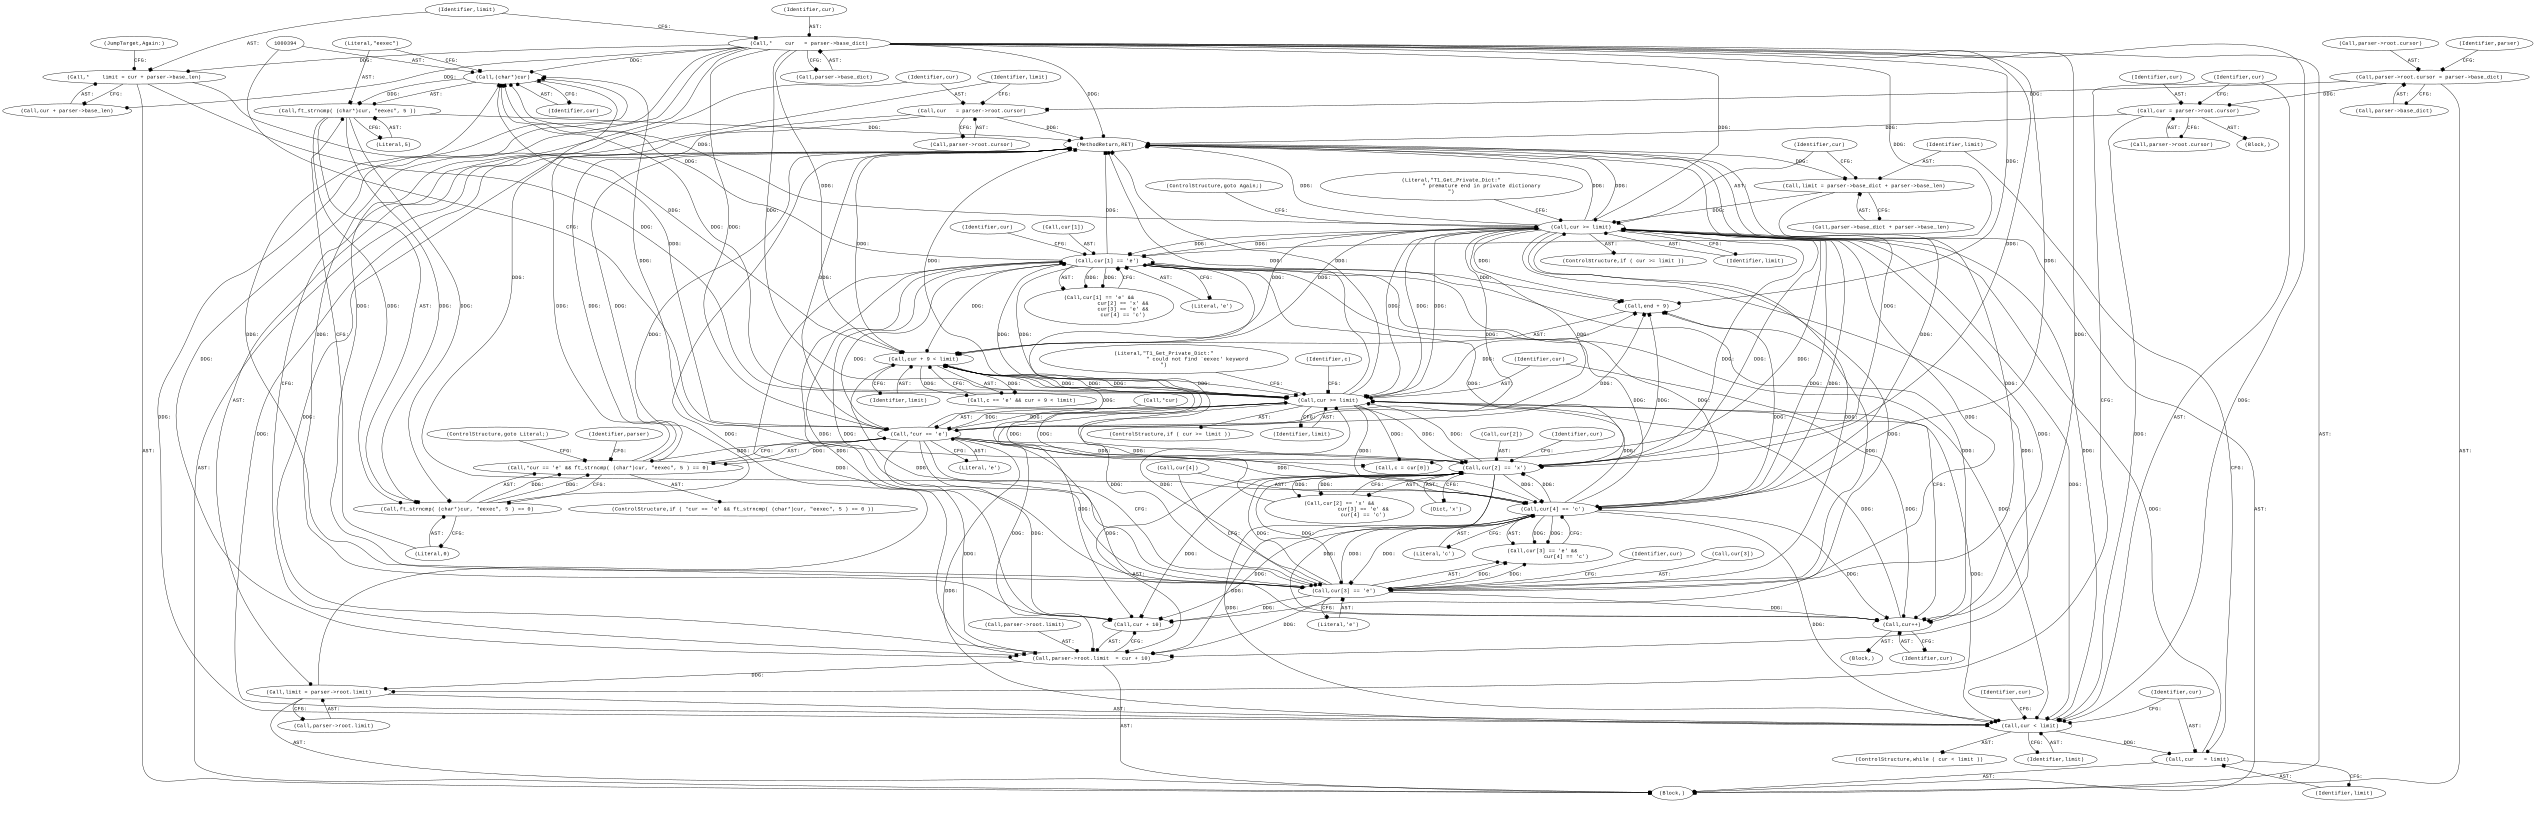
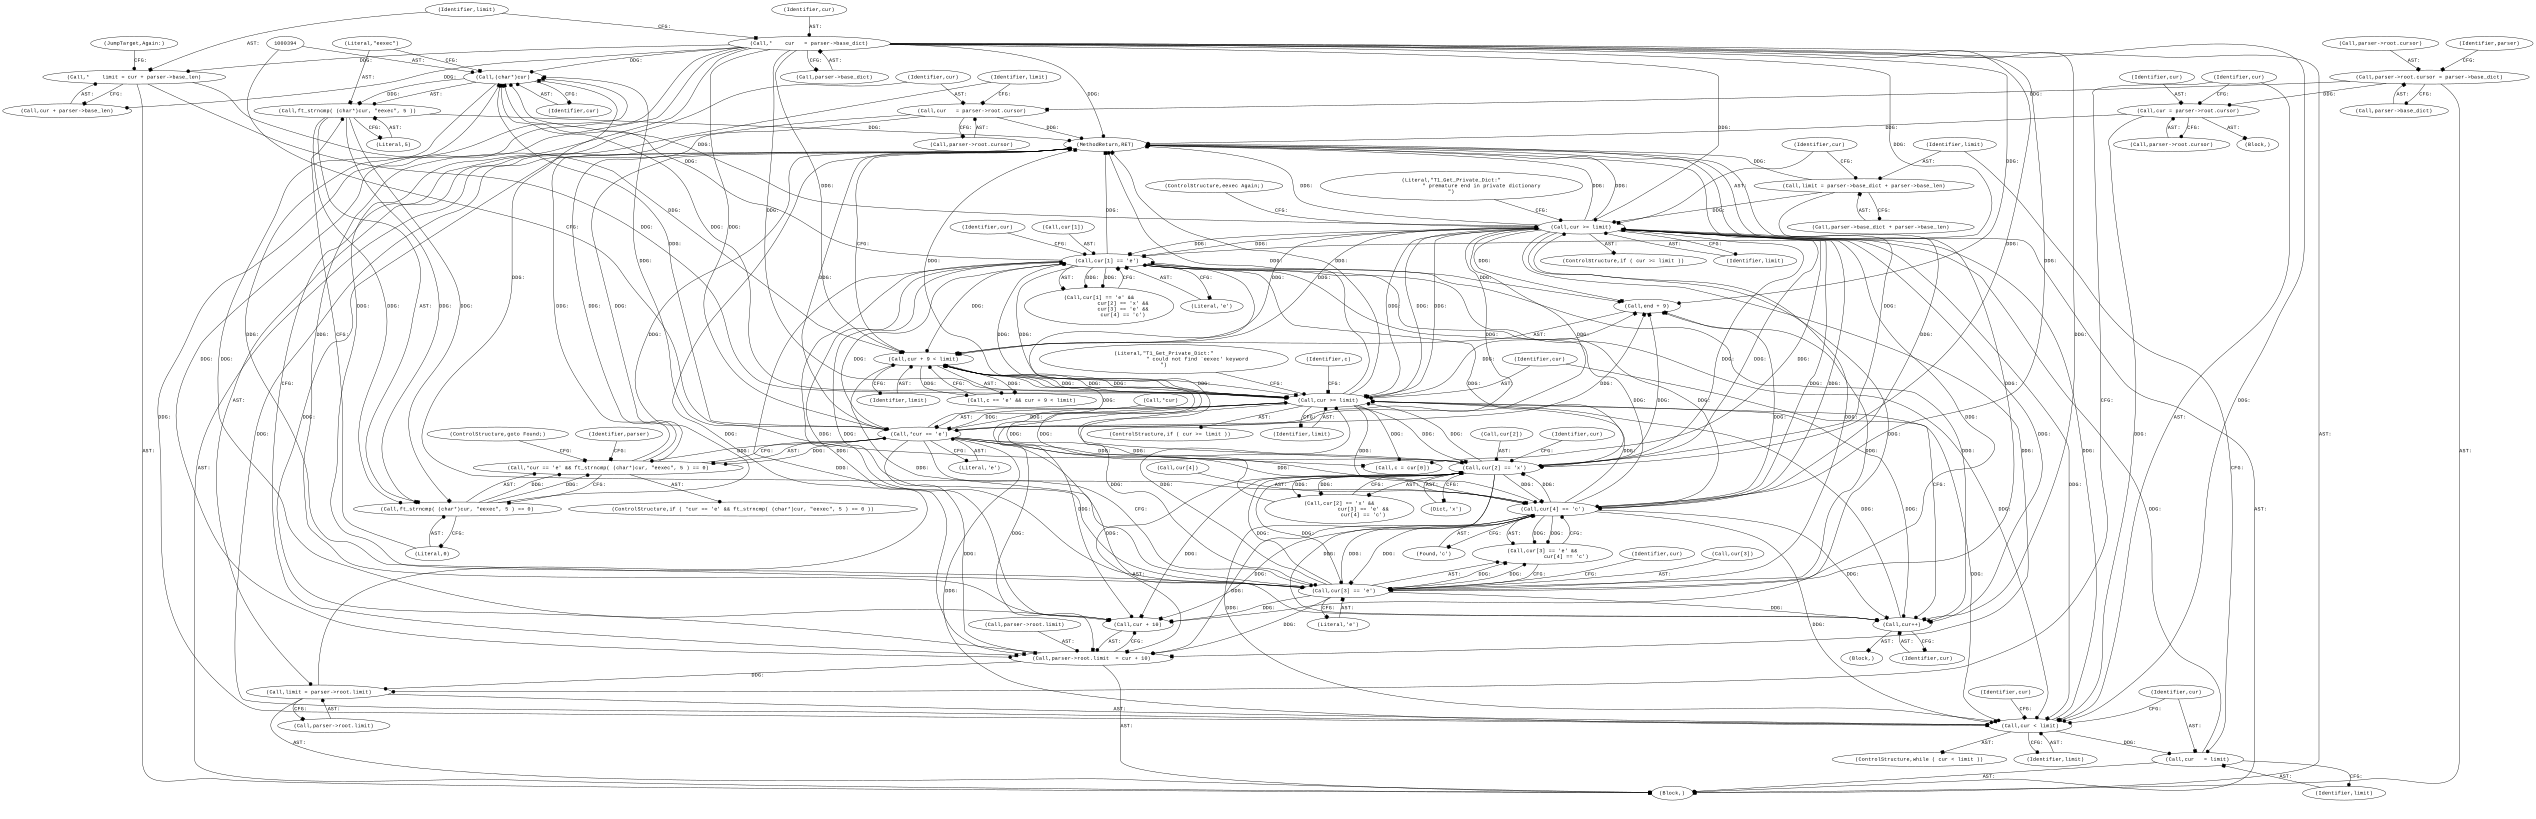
(1636, 152) -> (1649, 153)
(1214, 186) -> (1214, 186)
(865, 244) -> (865, 244)
(498, 434) -> (498, 434)
(1031, 528) -> (381, 575)
(1237, 542) -> (1469, 585)
(1434, 554) -> (1434, 554)
